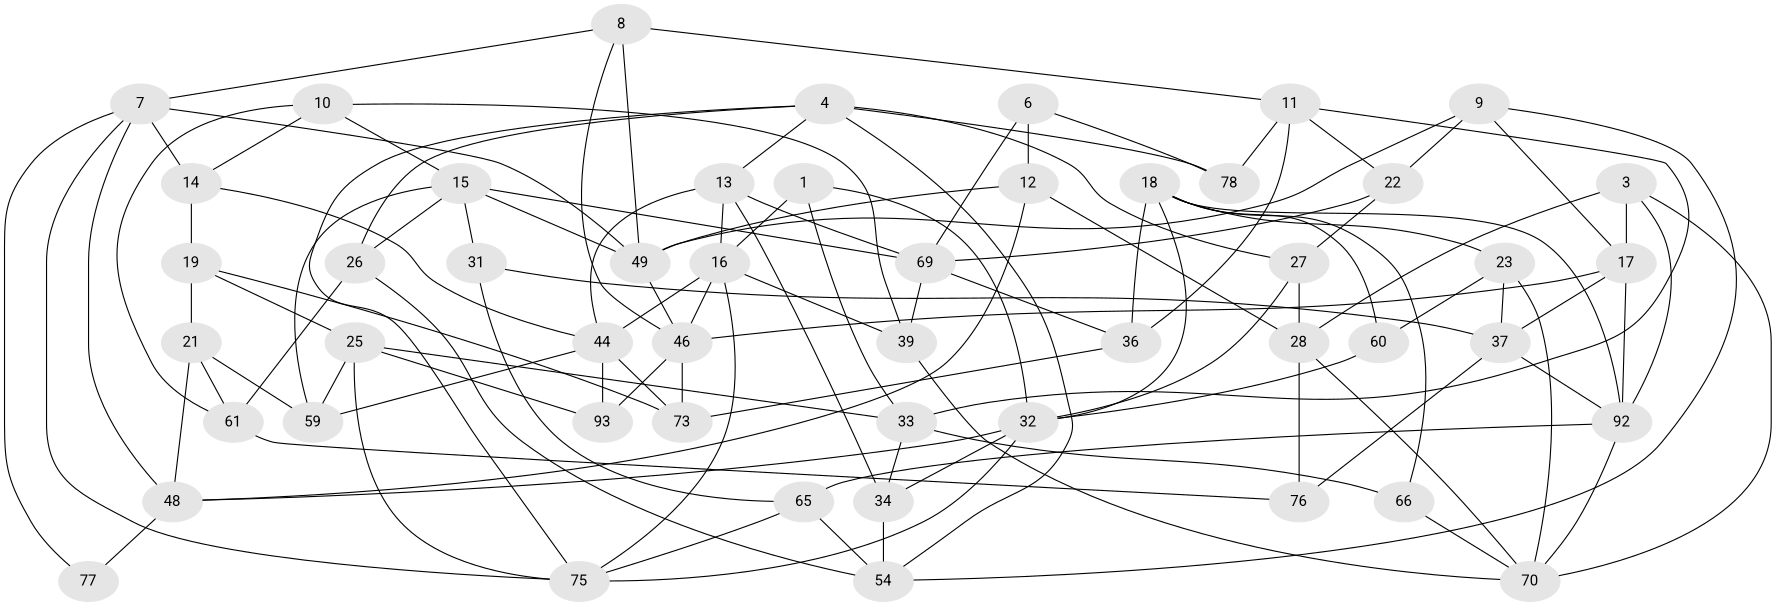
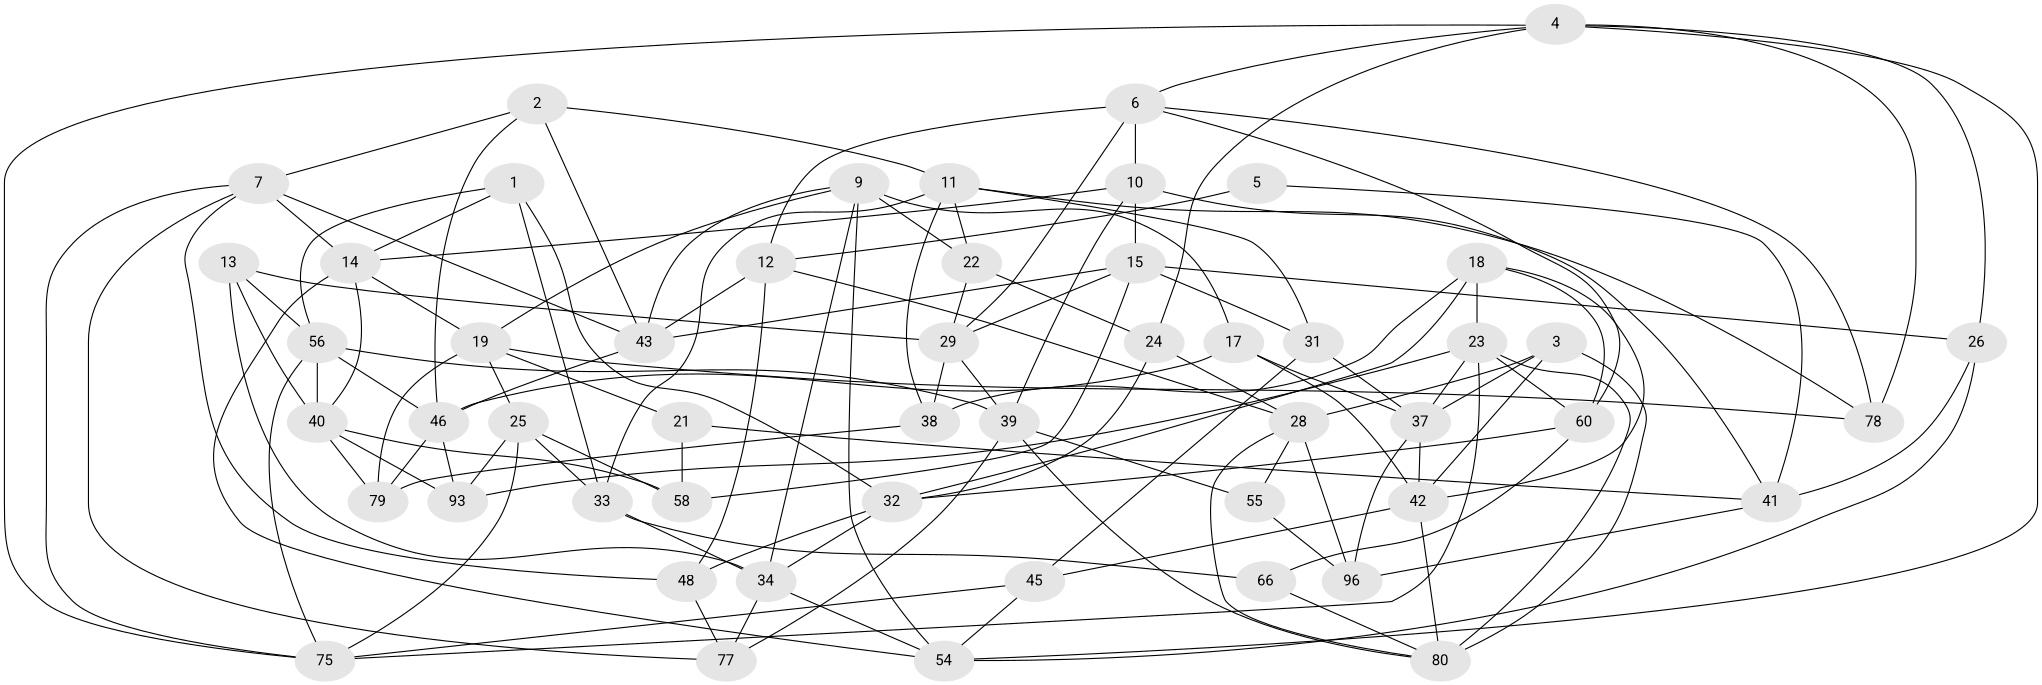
(621, 24) -> (537, 104)
(775, 144) -> (1341, 50)
none -> (1135, 144)
none -> (1257, 184)
none -> (1445, 207)
none -> (1165, 220)
none -> (432, 223)
(1626, 223) -> (1489, 383)
none -> (659, 243)
(1389, 261) -> (1441, 530)
(640, 263) -> (645, 343)
(720, 263) -> (317, 343)
(925, 263) -> (949, 343)
(1299, 263) -> (1154, 343)
(603, 343) -> (317, 422)
(1131, 343) -> (930, 422)
none -> (1176, 389)
none -> (810, 392)
(182, 422) -> none
(233, 422) -> (1771, 502)
(313, 422) -> (682, 502)
(682, 422) -> (378, 502)
(1622, 422) -> (1418, 502)
none -> (948, 455)
(804, 502) -> (1035, 582)
none -> (1255, 502)
(1299, 502) -> (1352, 582)
(830, 555) -> (1007, 624)
none -> (880, 565)
none -> (429, 582)
(1530, 582) -> (1441, 661)
none -> (746, 621)
